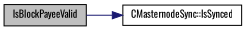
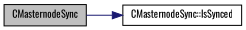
(45, 15) -> (45, 15)
